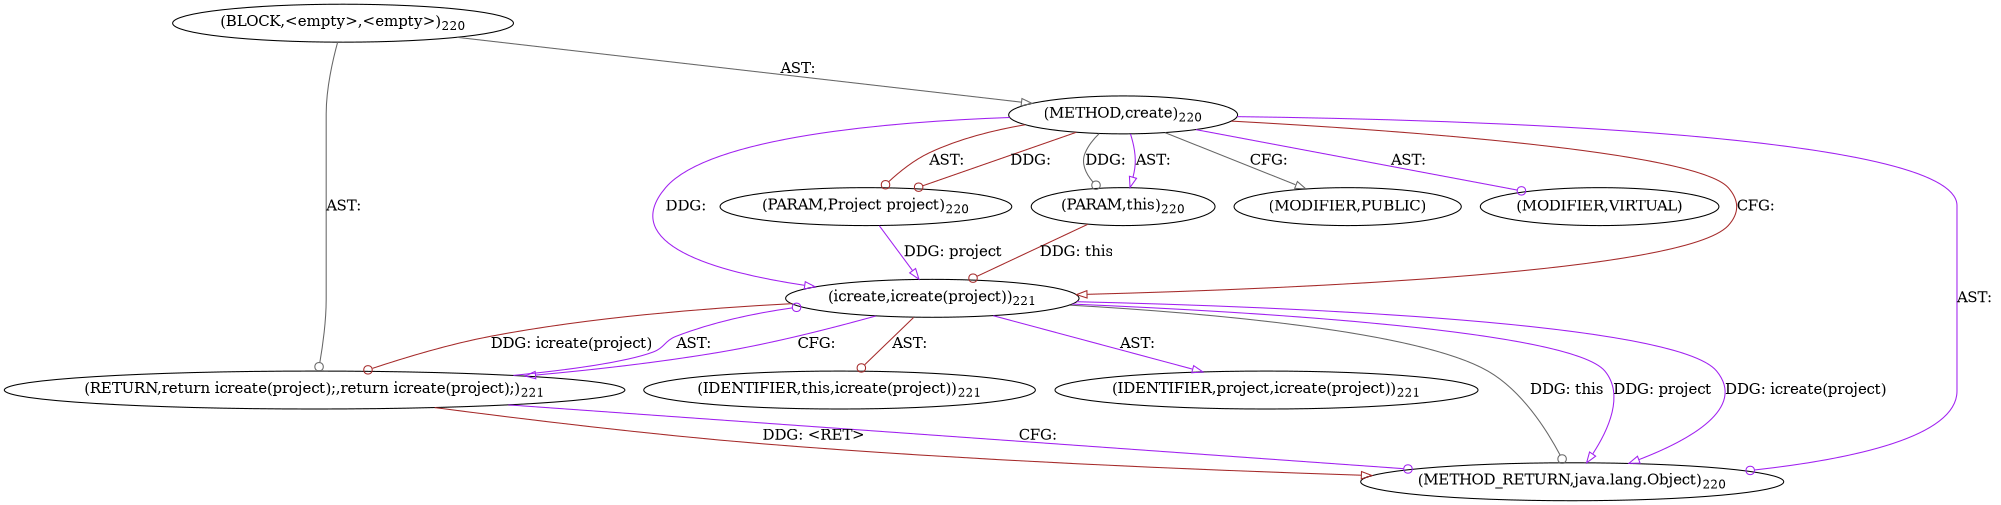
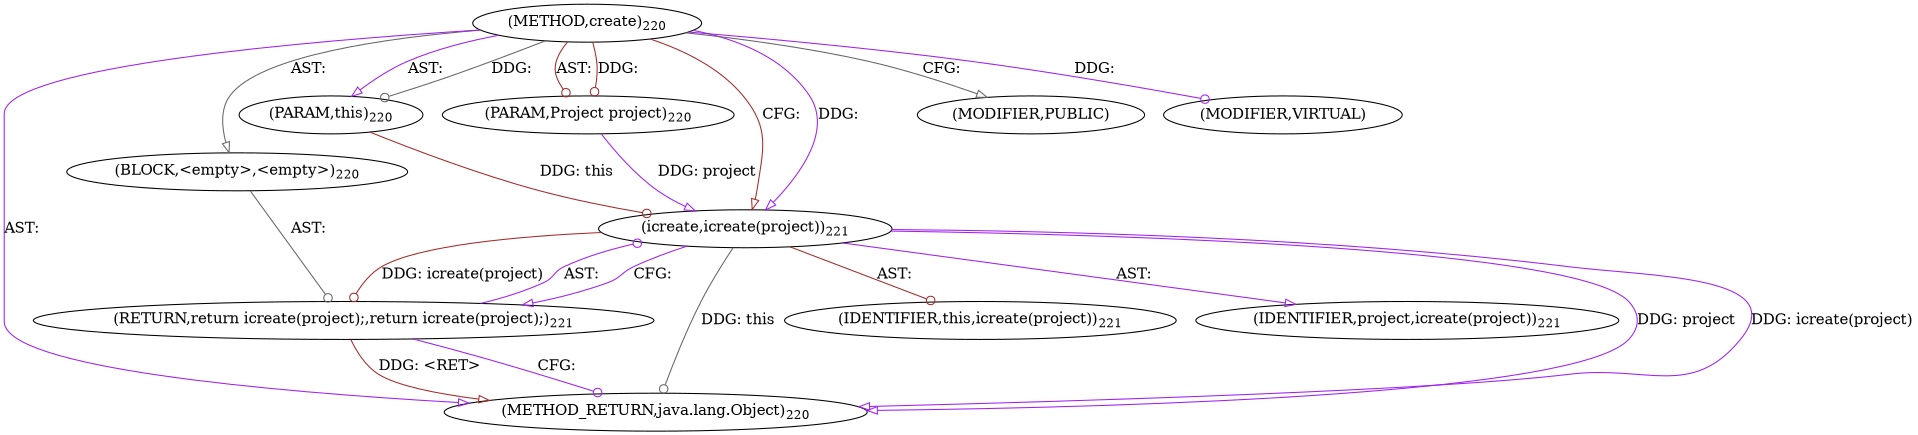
(739, 70) -> (326, 52)
(1811, 150) -> (4, 207)
(1411, 161) -> (1097, 69)
